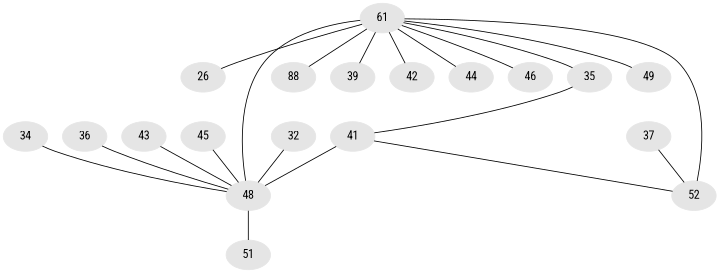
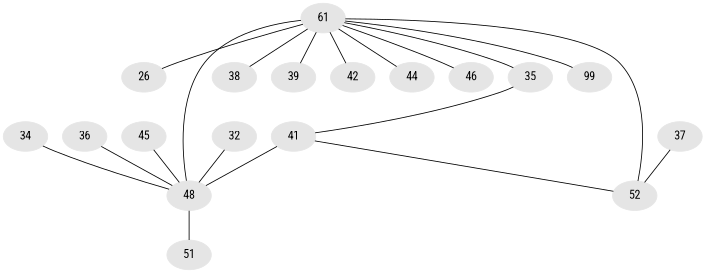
(294, 77) -> (234, 77)
(649, 77) -> (590, 77)
(144, 136) -> none
